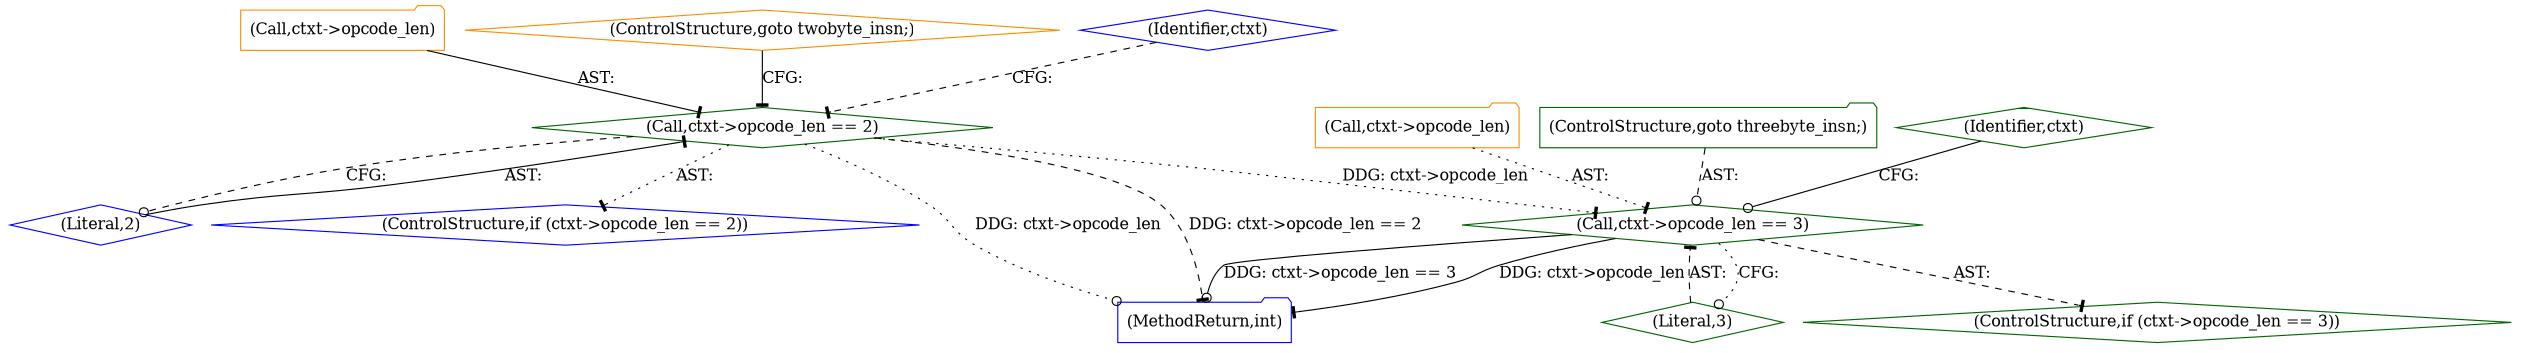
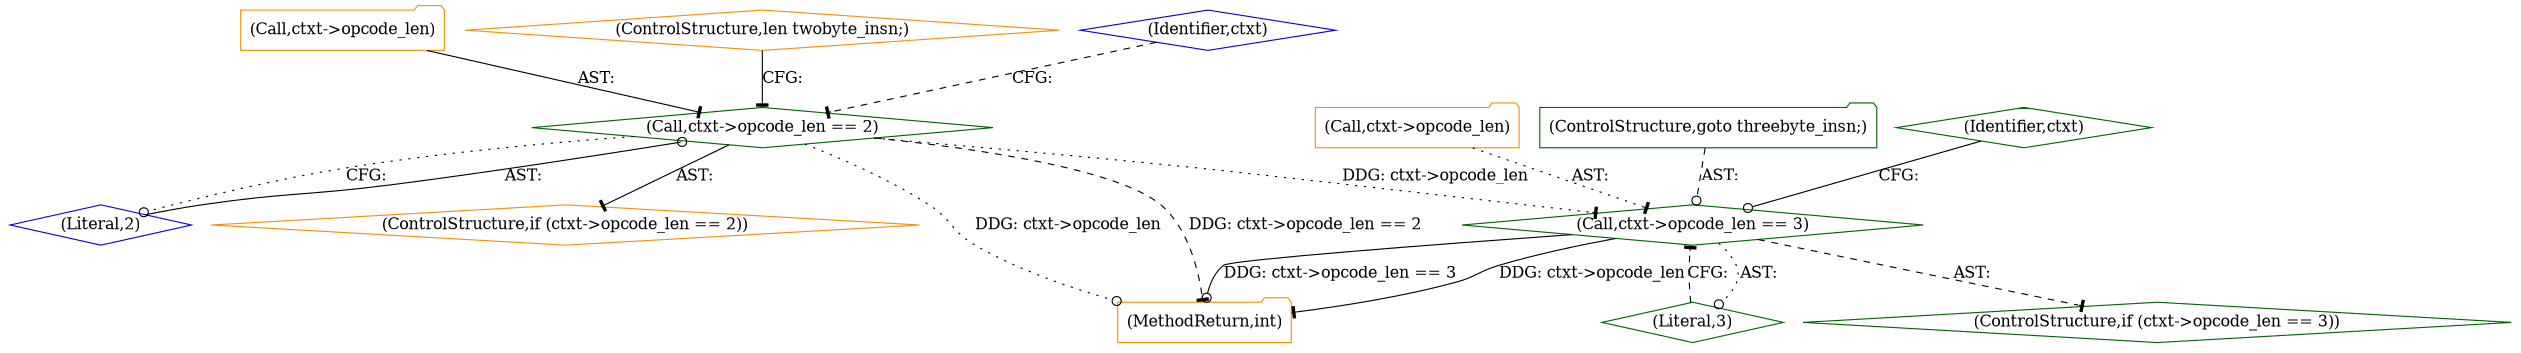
(762, 30) -> (762, 30)
(389, 162) -> (389, 162)
(668, 175) -> (668, 175)
(413, 182) -> (413, 182)
(565, 225) -> (565, 225)
(1711, 274) -> (1711, 274)
(1761, 274) -> (1761, 274)
(1205, 322) -> (1205, 322)
